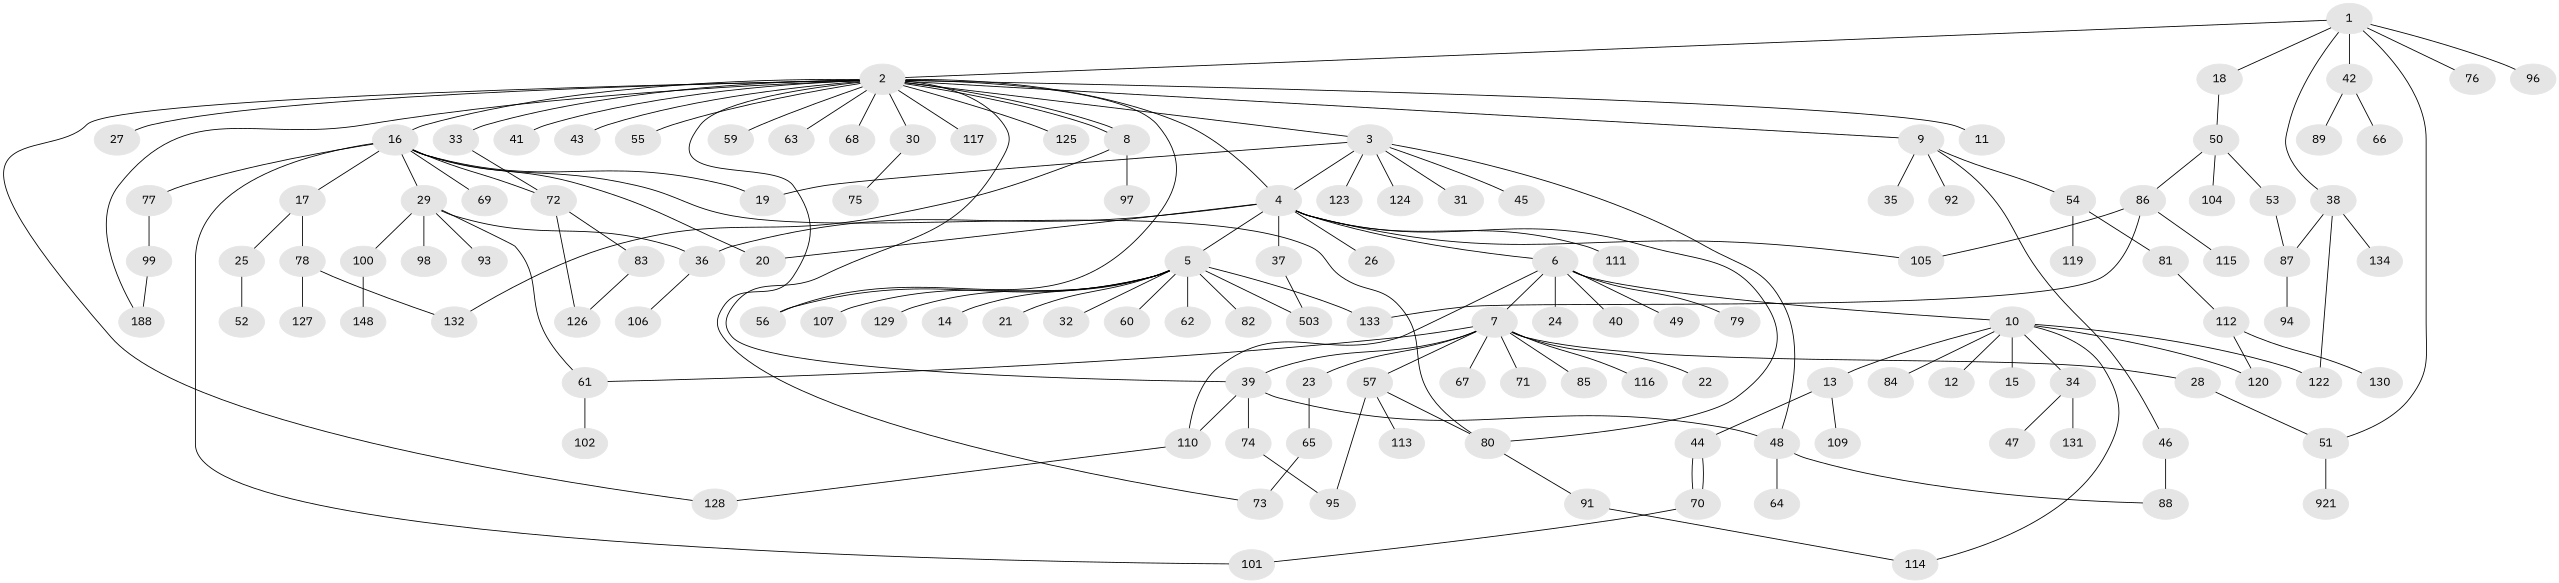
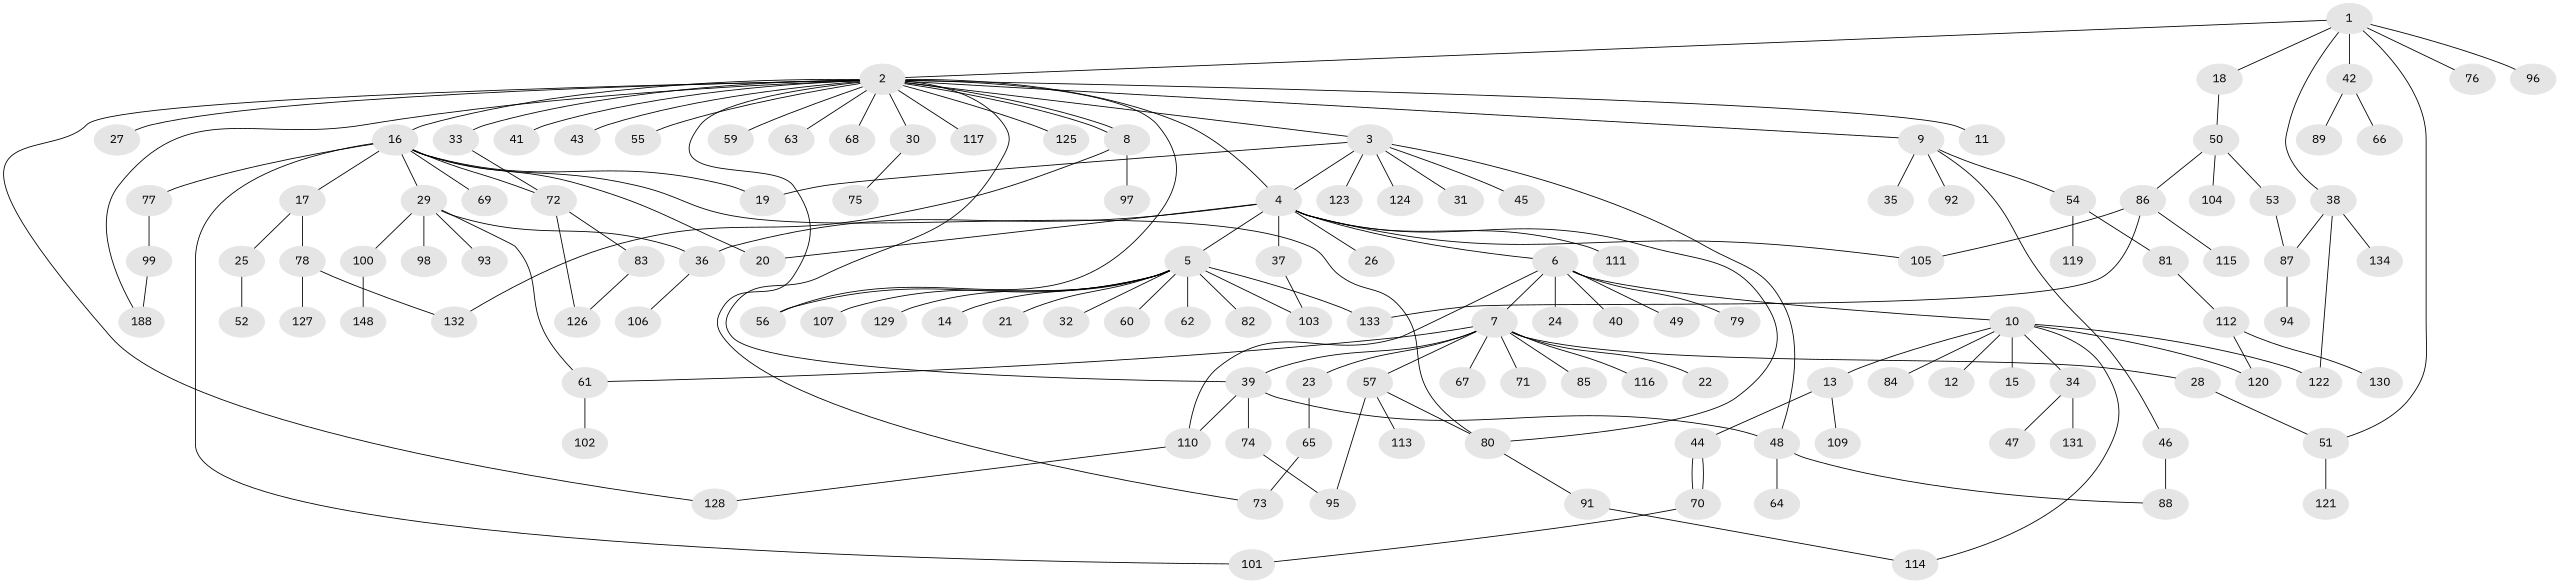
(1309, 322) -> (1309, 322)
(2326, 504) -> (2326, 504)
